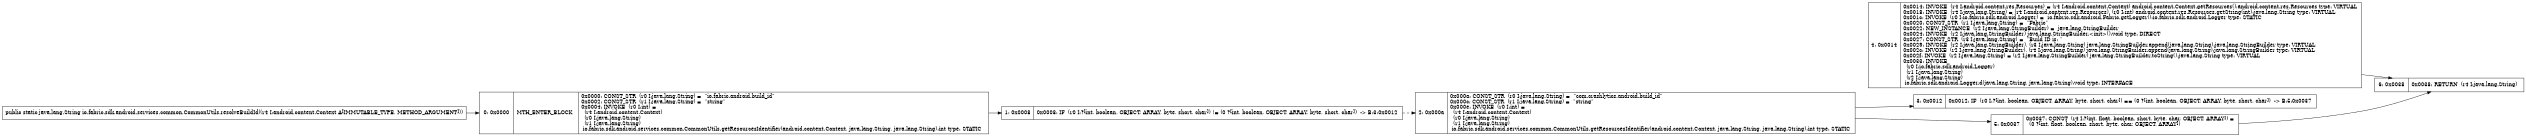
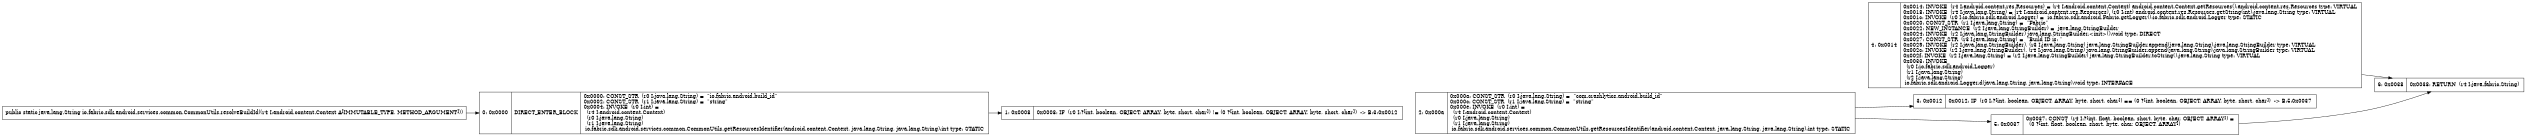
(2465, 85) -> (2465, 85)
(545, 113) -> (546, 113)
(1407, 113) -> none
